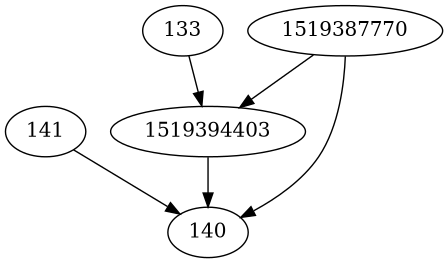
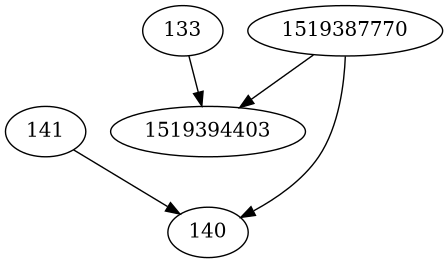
(208, 175) -> none
